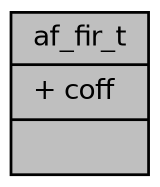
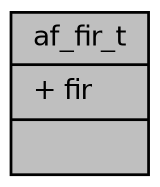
(74, 91) -> (63, 91)
